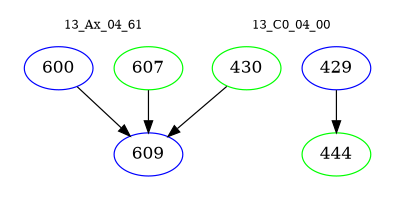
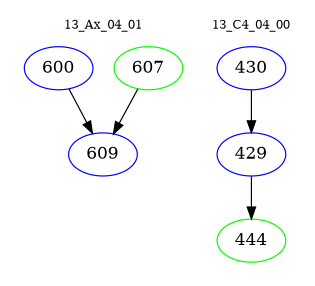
(104, 26) -> (104, 26)
(292, 26) -> (251, 26)
(247, 68) -> (251, 68)
(211, 100) -> (251, 105)
